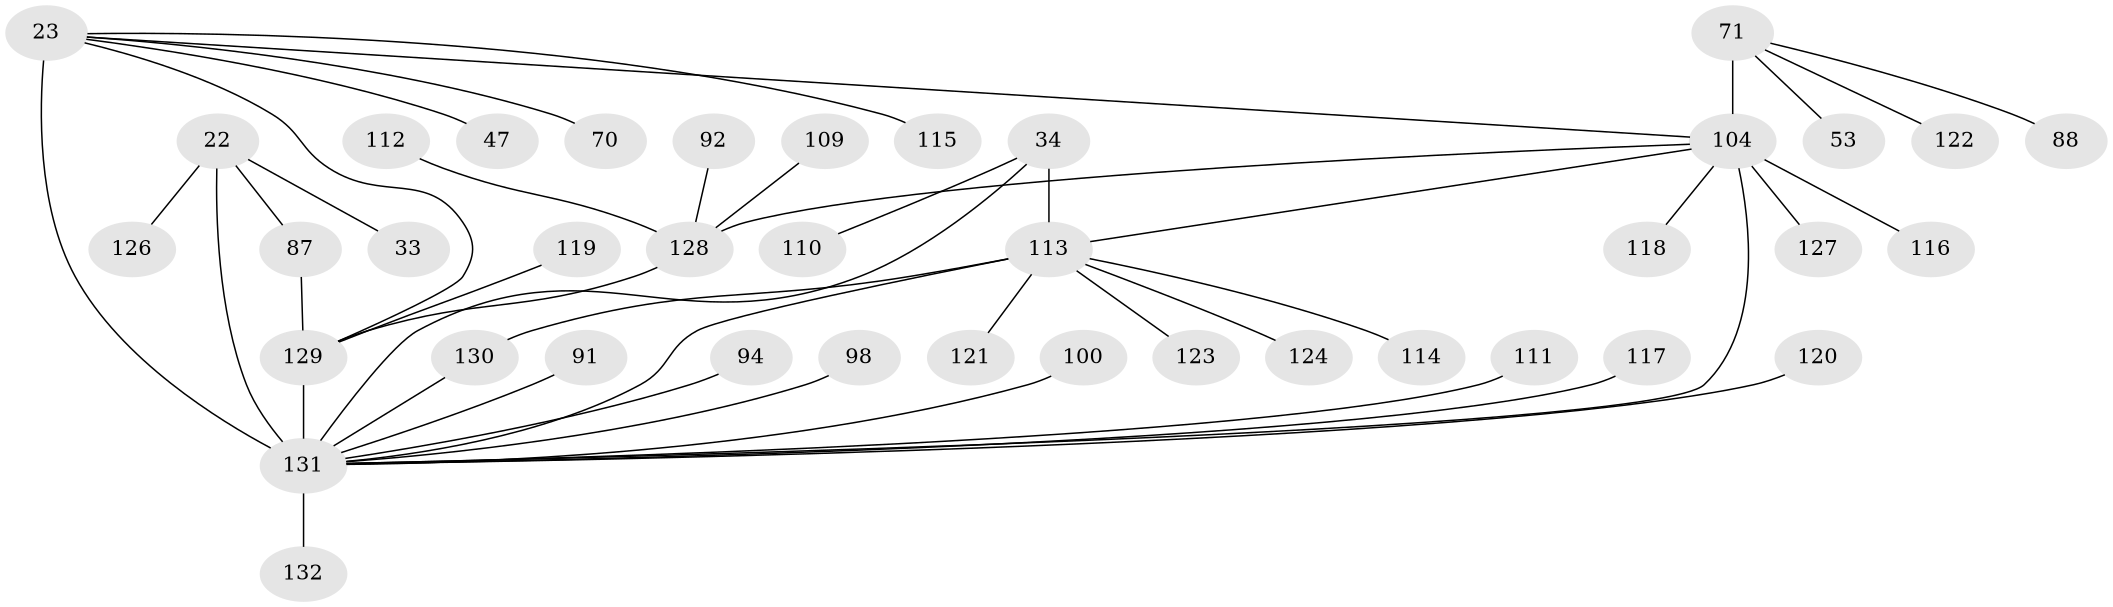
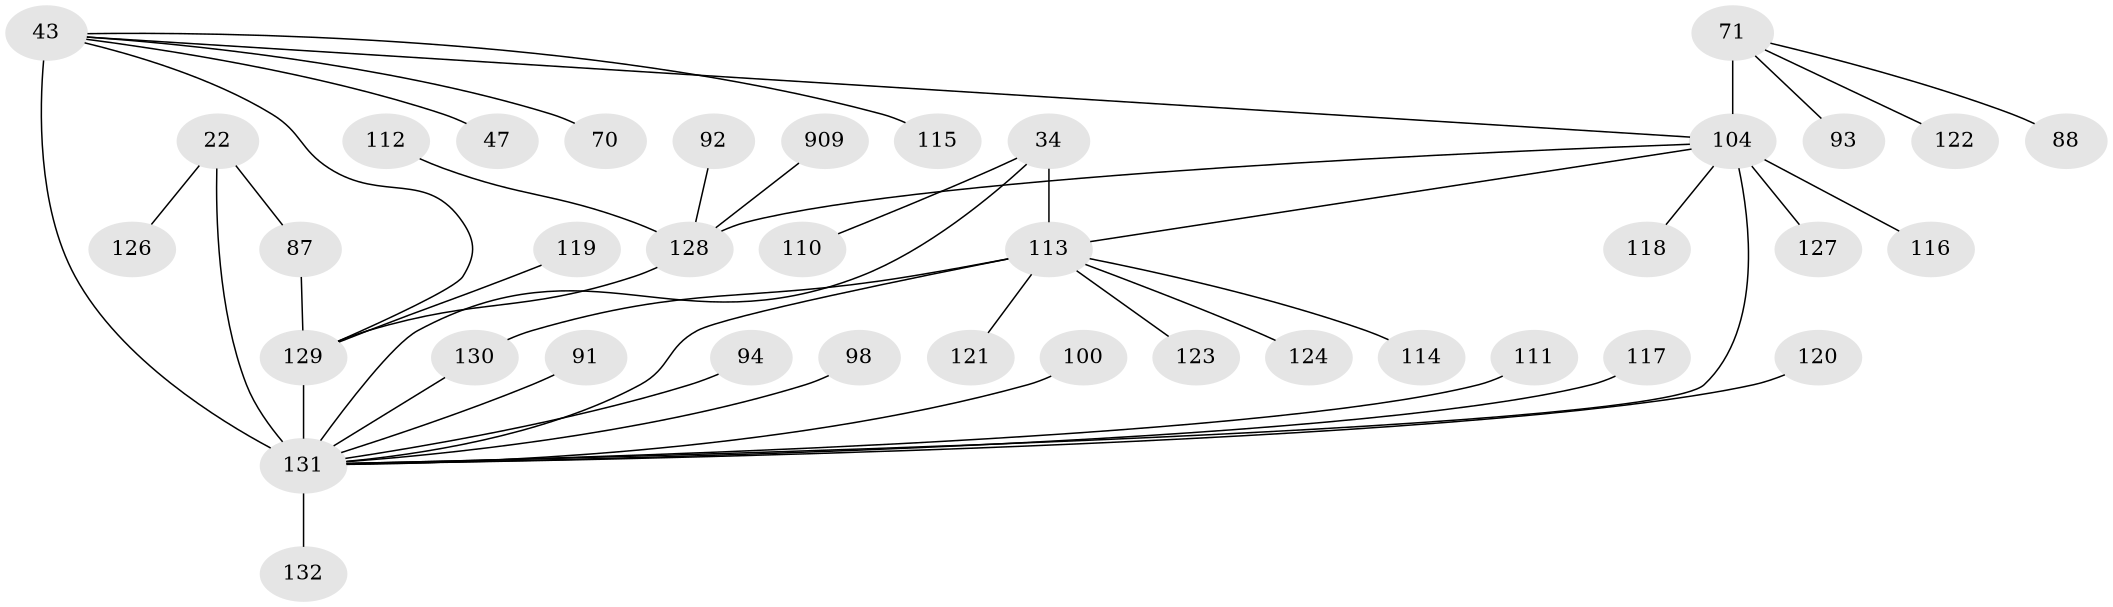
(47, 33) -> (47, 33)
(825, 141) -> (825, 141)
(1844, 141) -> (1844, 141)
(409, 249) -> none
